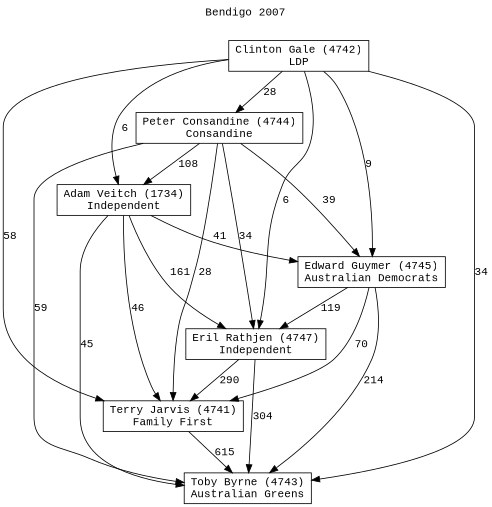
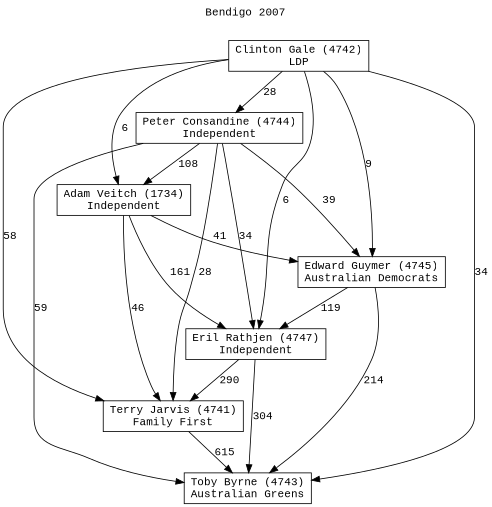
(219, 128) -> (219, 128)
(325, 366) -> none
(80, 376) -> none
